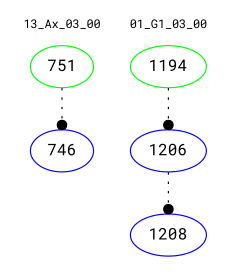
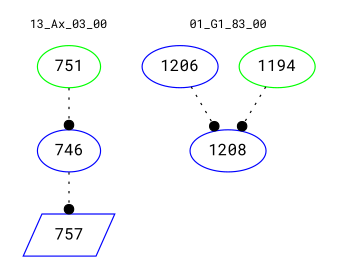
(169, 25) -> (229, 25)
(168, 104) -> (255, 104)
none -> (69, 235)
